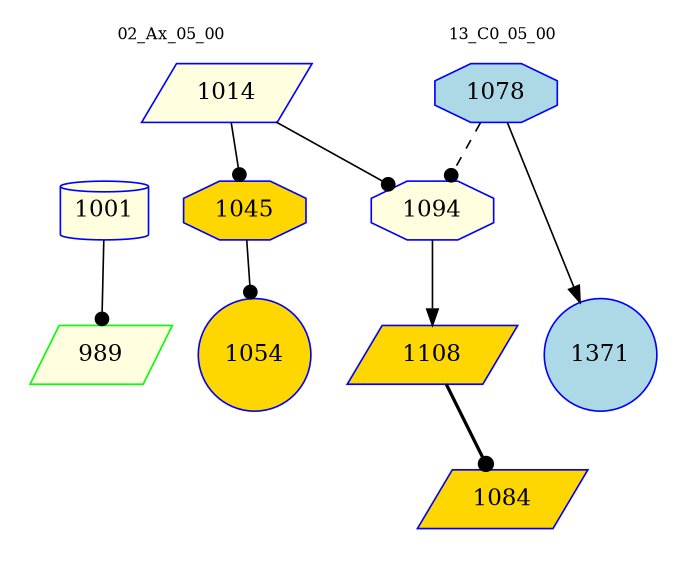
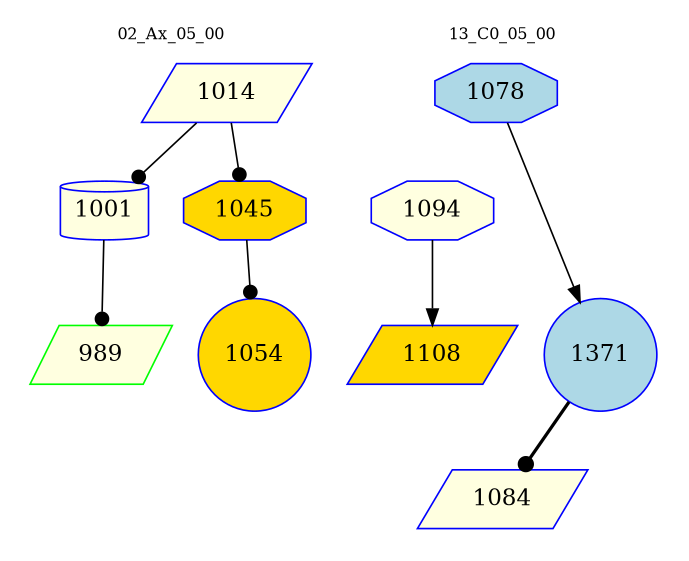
(313, 143) -> (170, 148)
(467, 146) -> none
(465, 421) -> (549, 430)
(503, 499) -> (503, 499)
